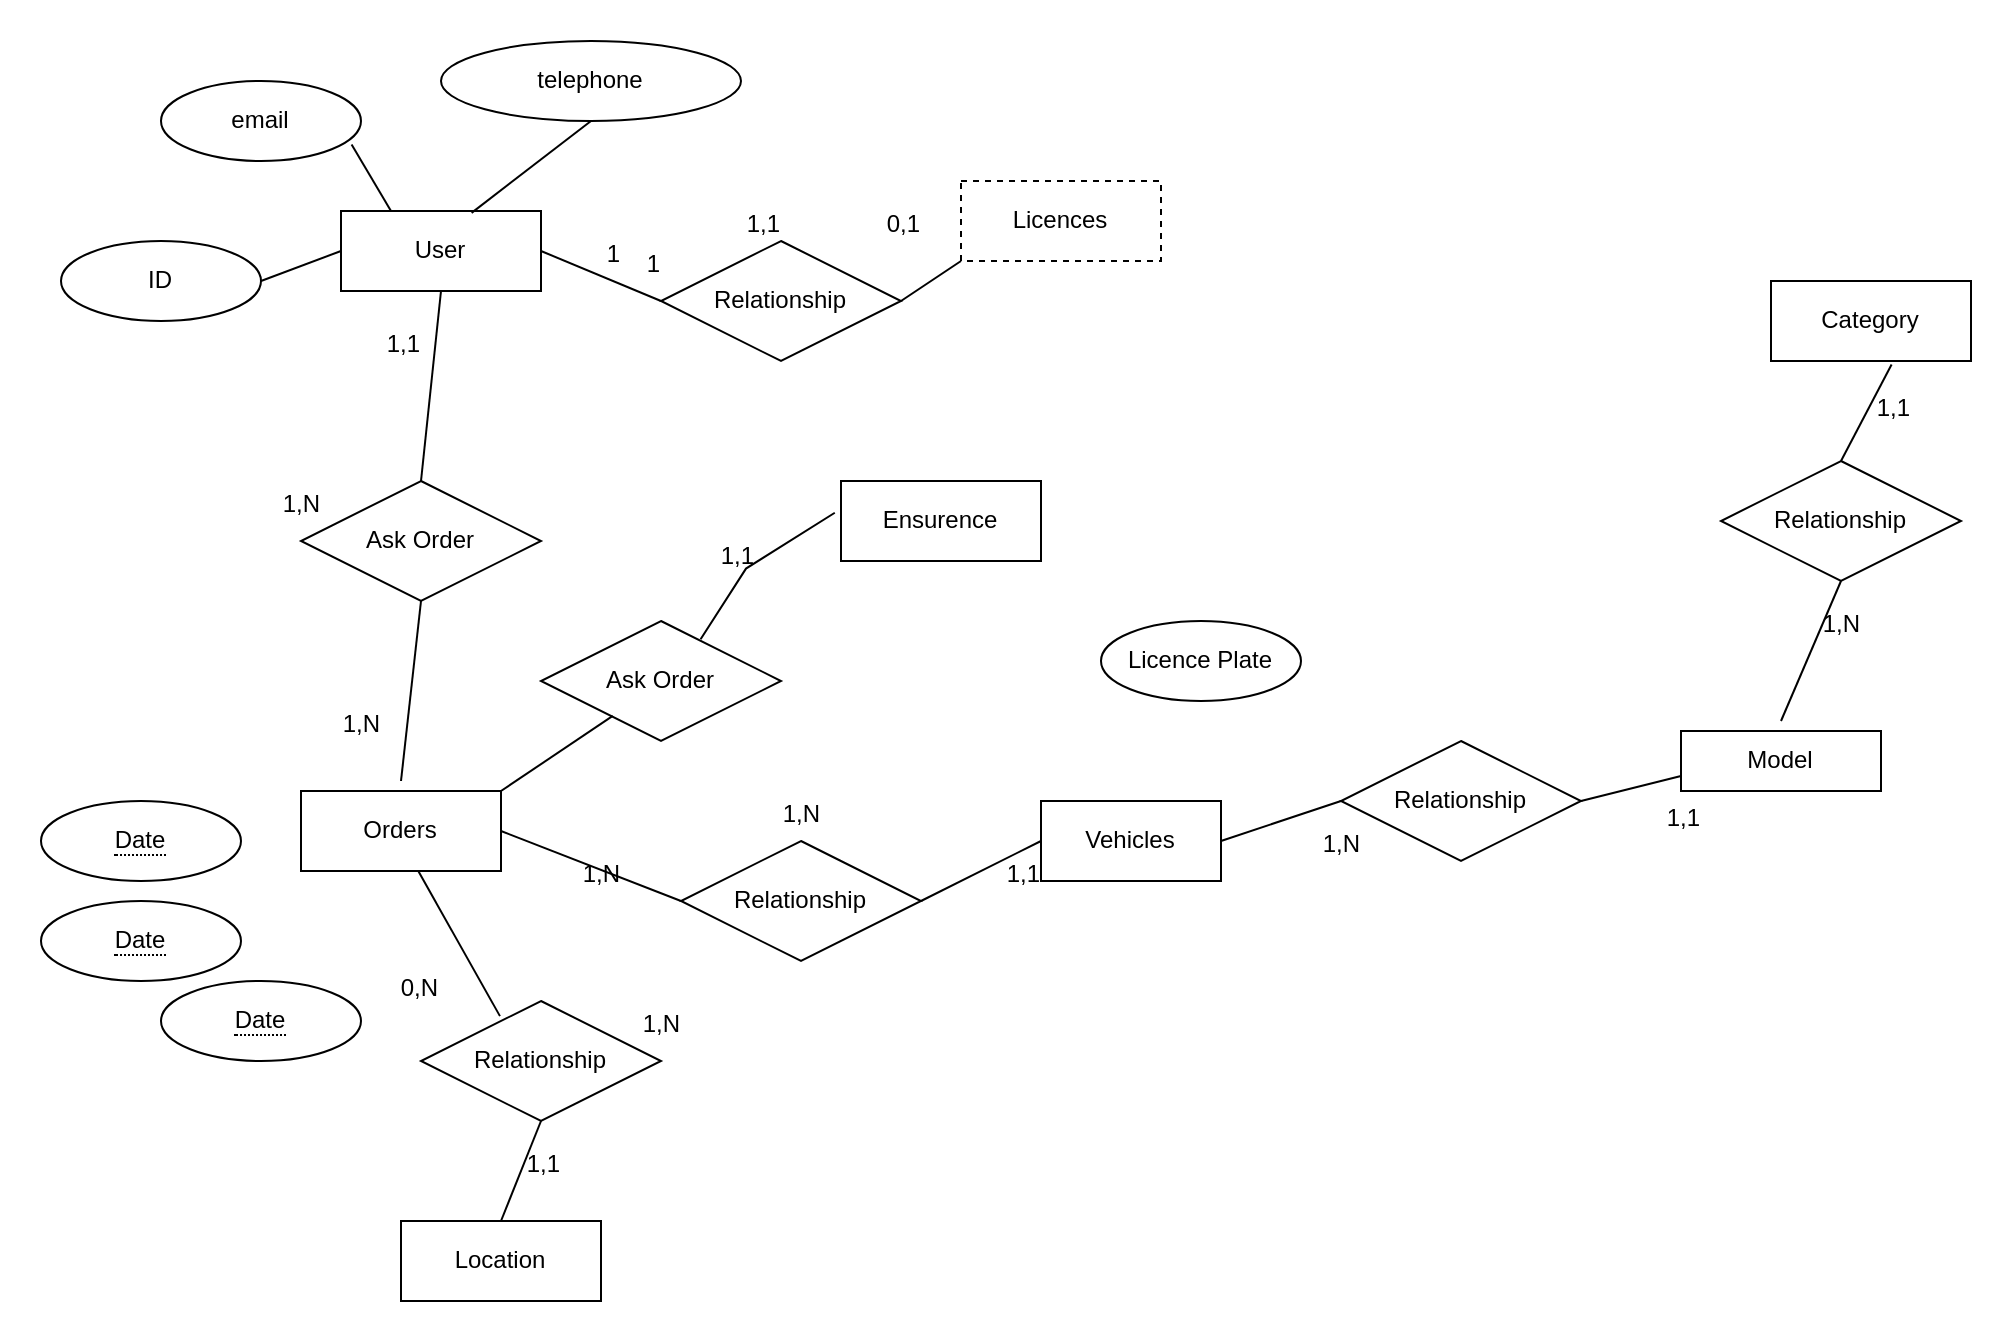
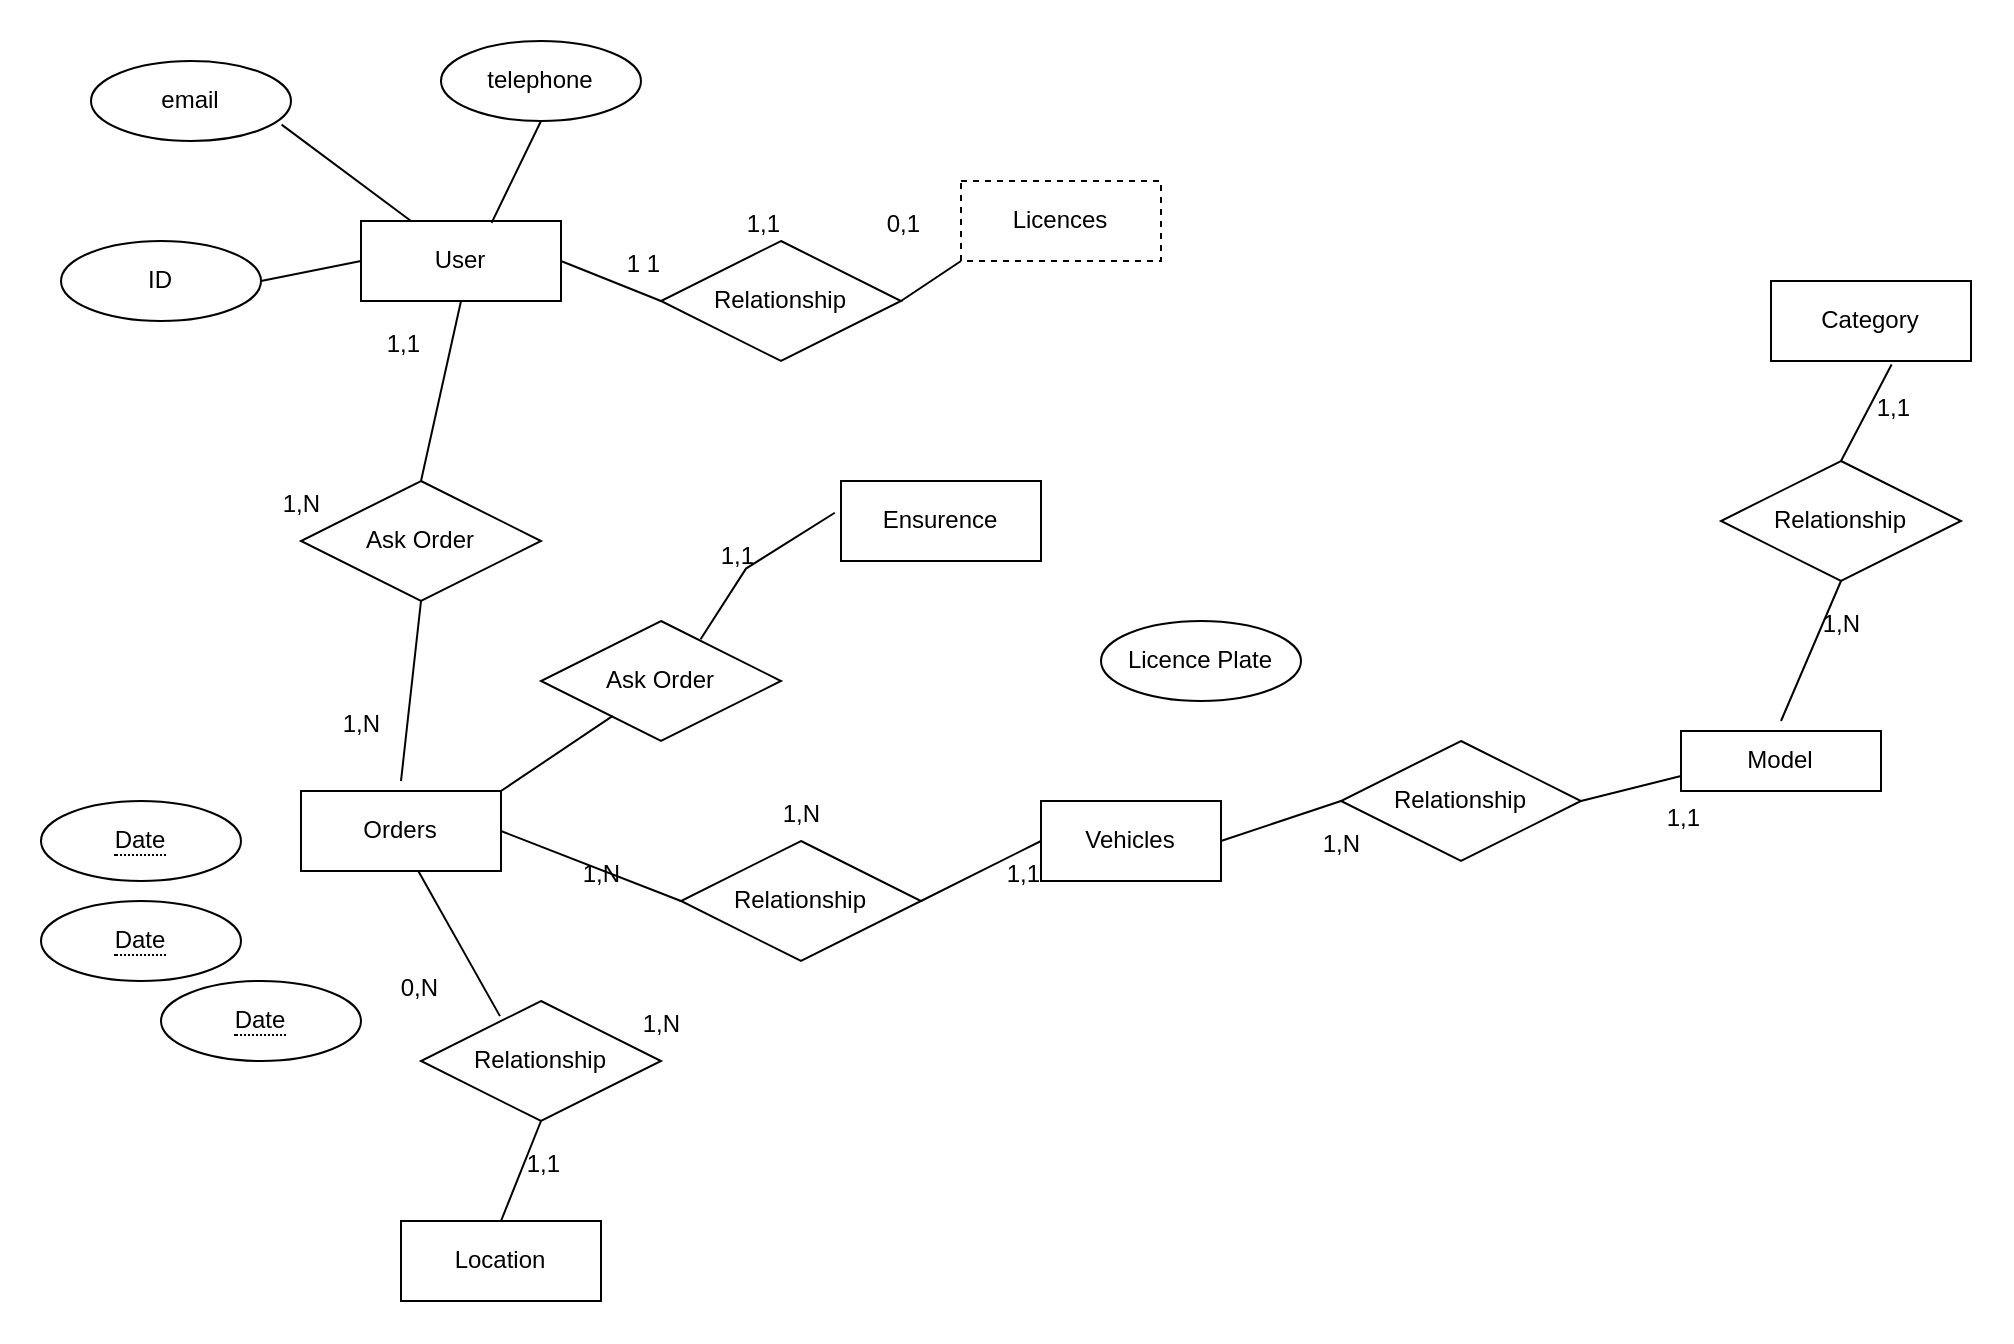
(591, 81) -> (541, 81)
(261, 121) -> (191, 101)
(441, 251) -> (461, 261)
